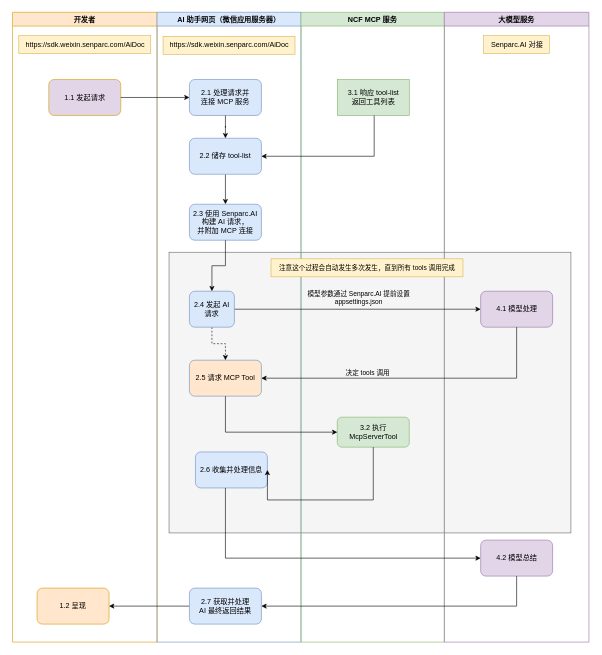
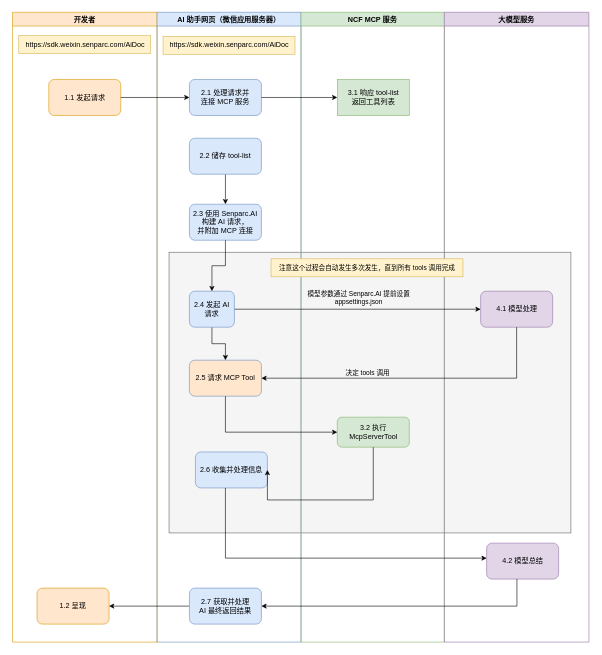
(517, 45) -> none
(85, 98) -> (85, 98)
(225, 125) -> (297, 98)
(266, 156) -> none
(216, 344) -> (216, 344)
(517, 558) -> (523, 561)
